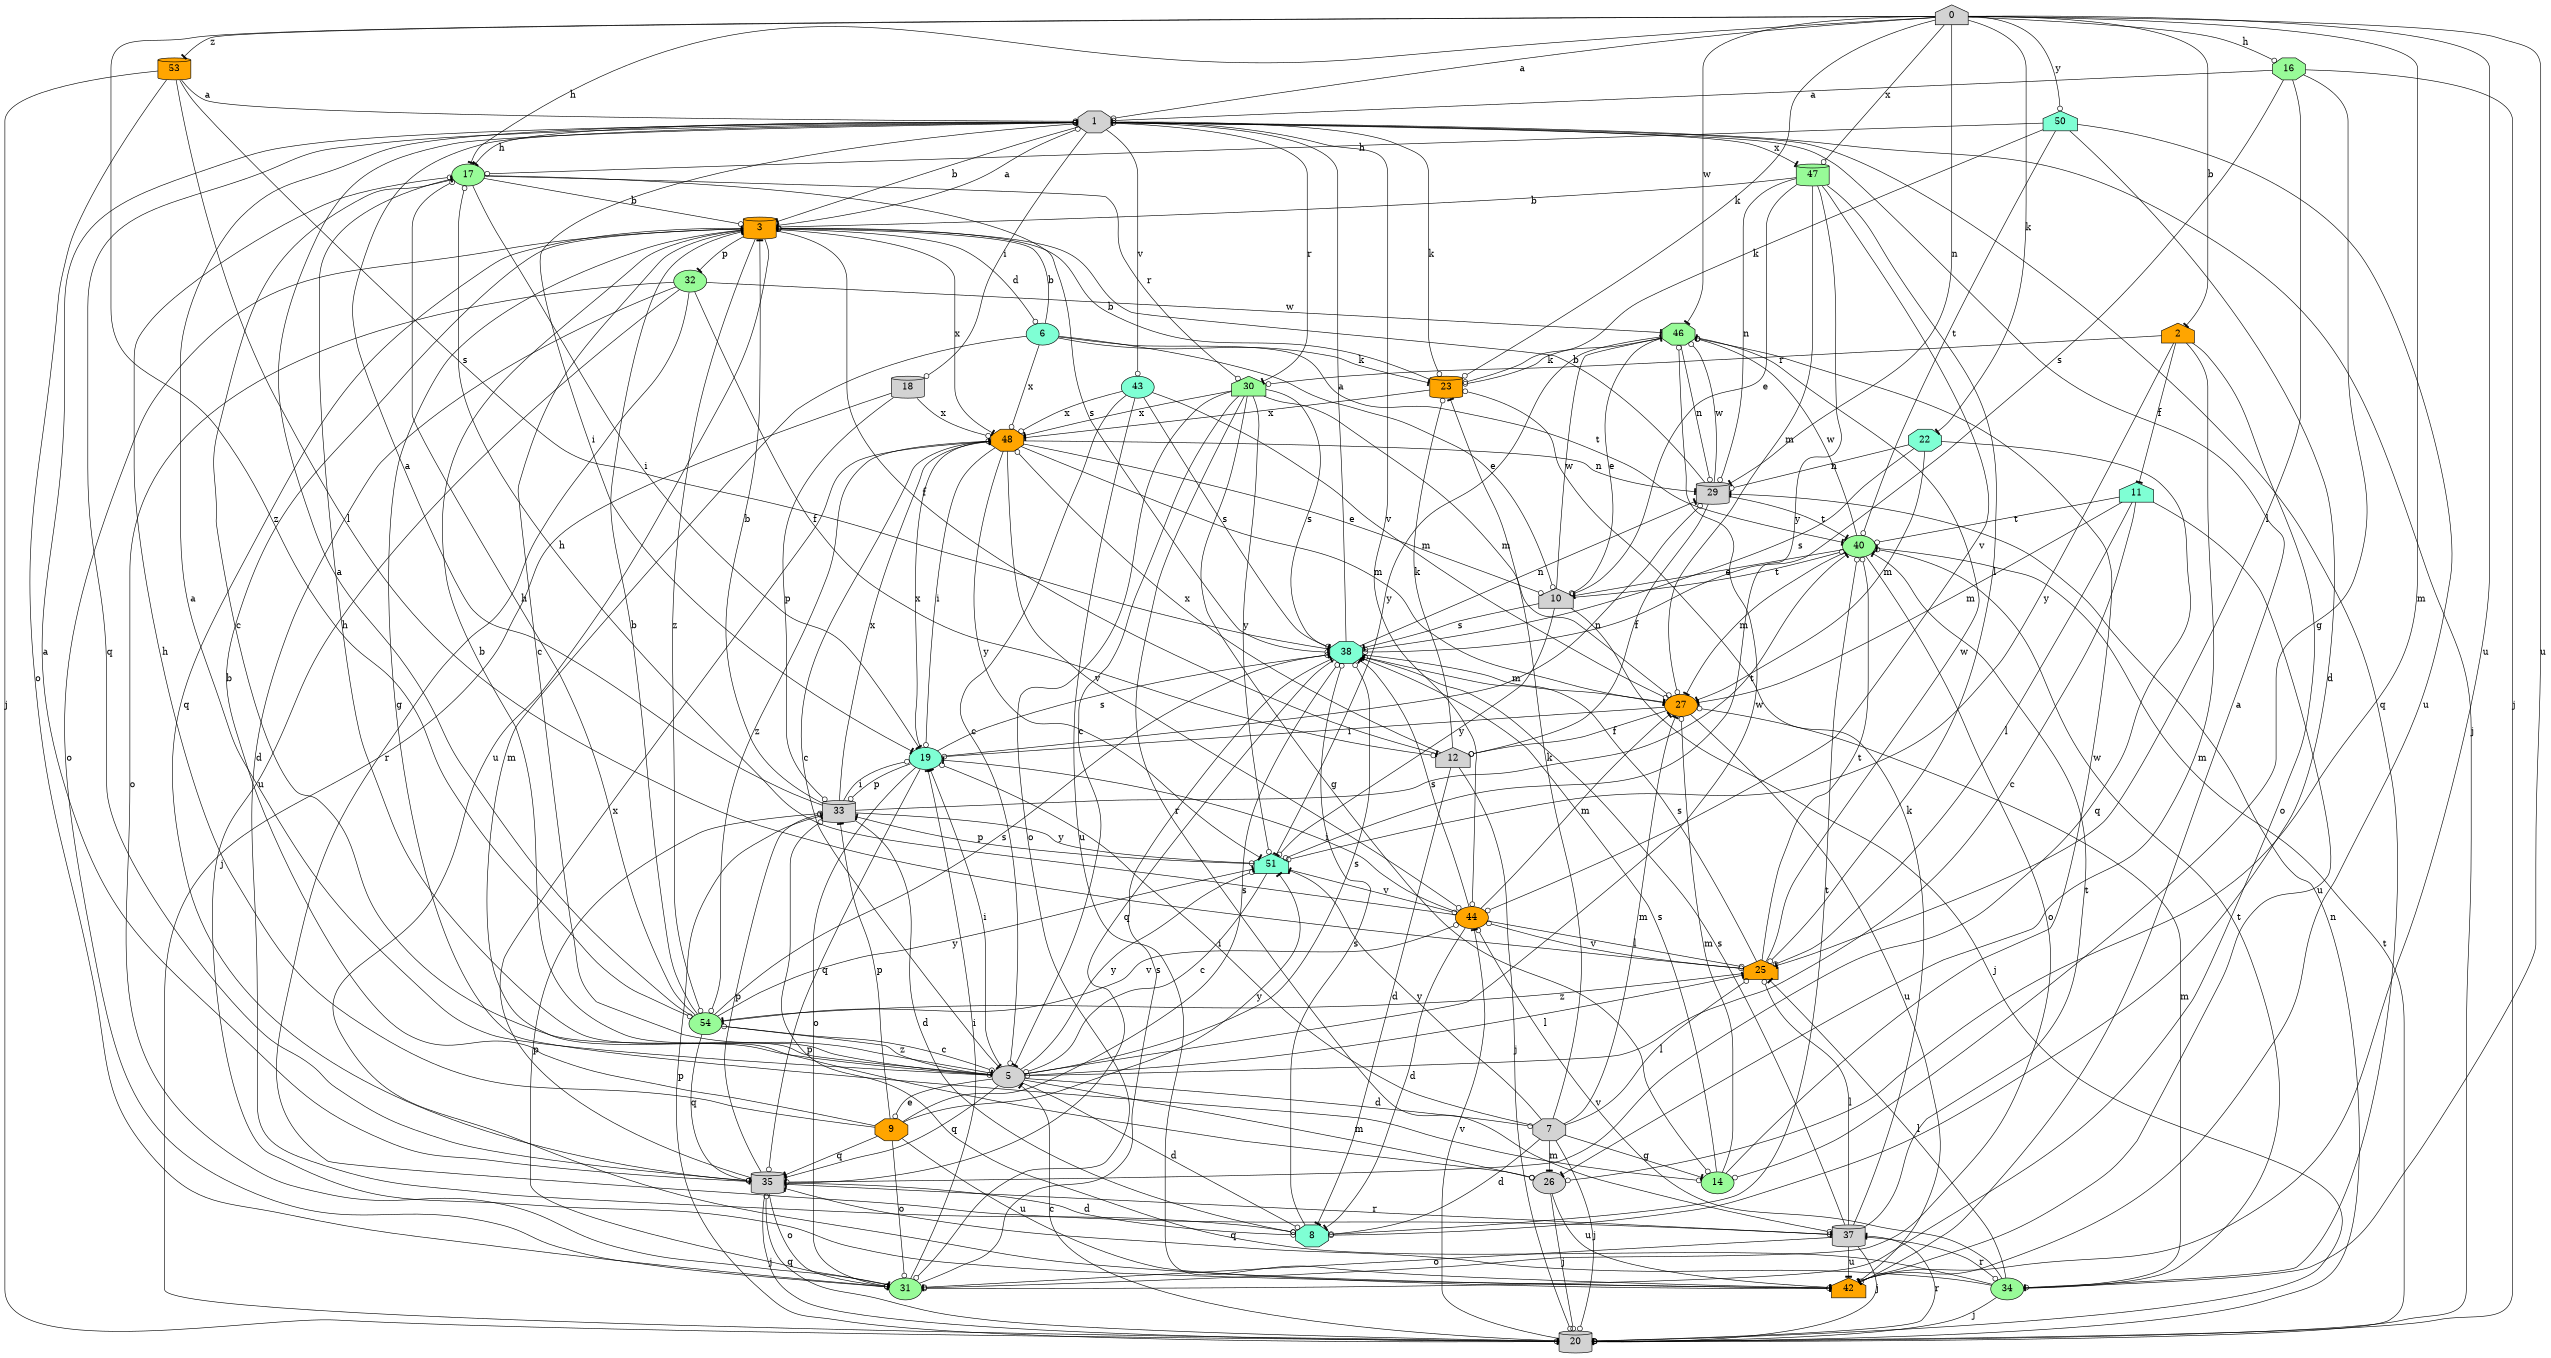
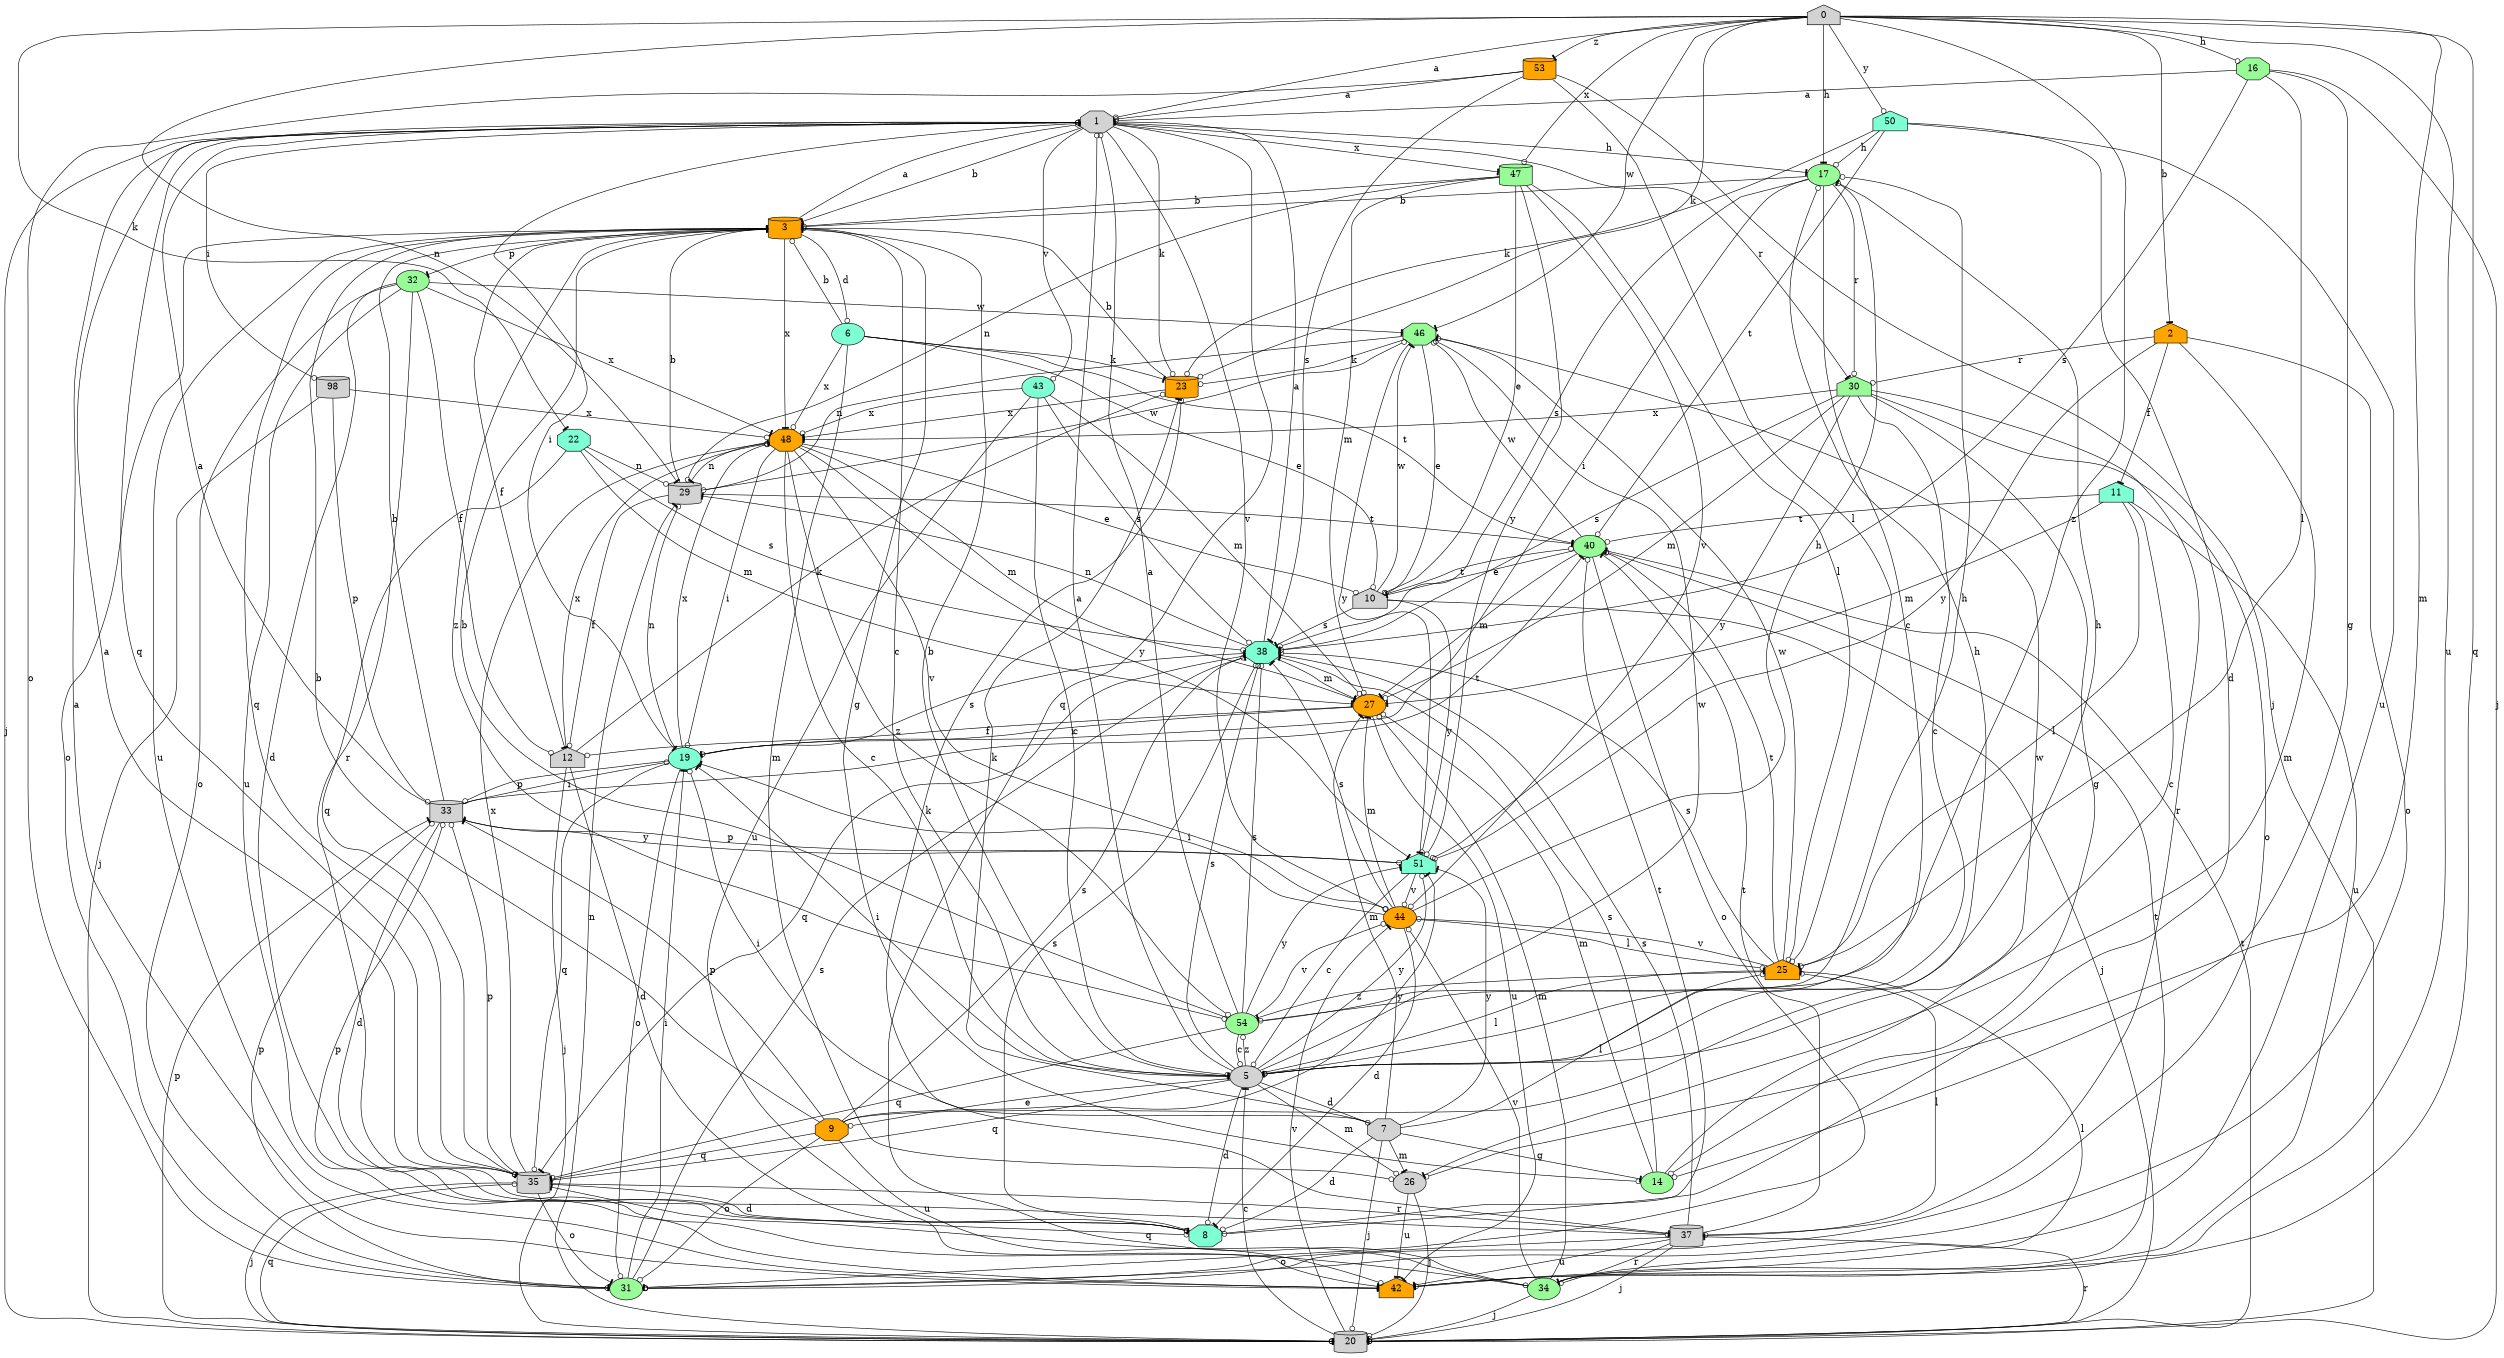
(908, 387) -> (333, 387)
(877, 597) -> (598, 360)
(2543, 652) -> (2475, 652)
